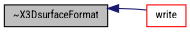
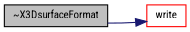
(133, 9) -> (122, 23)
